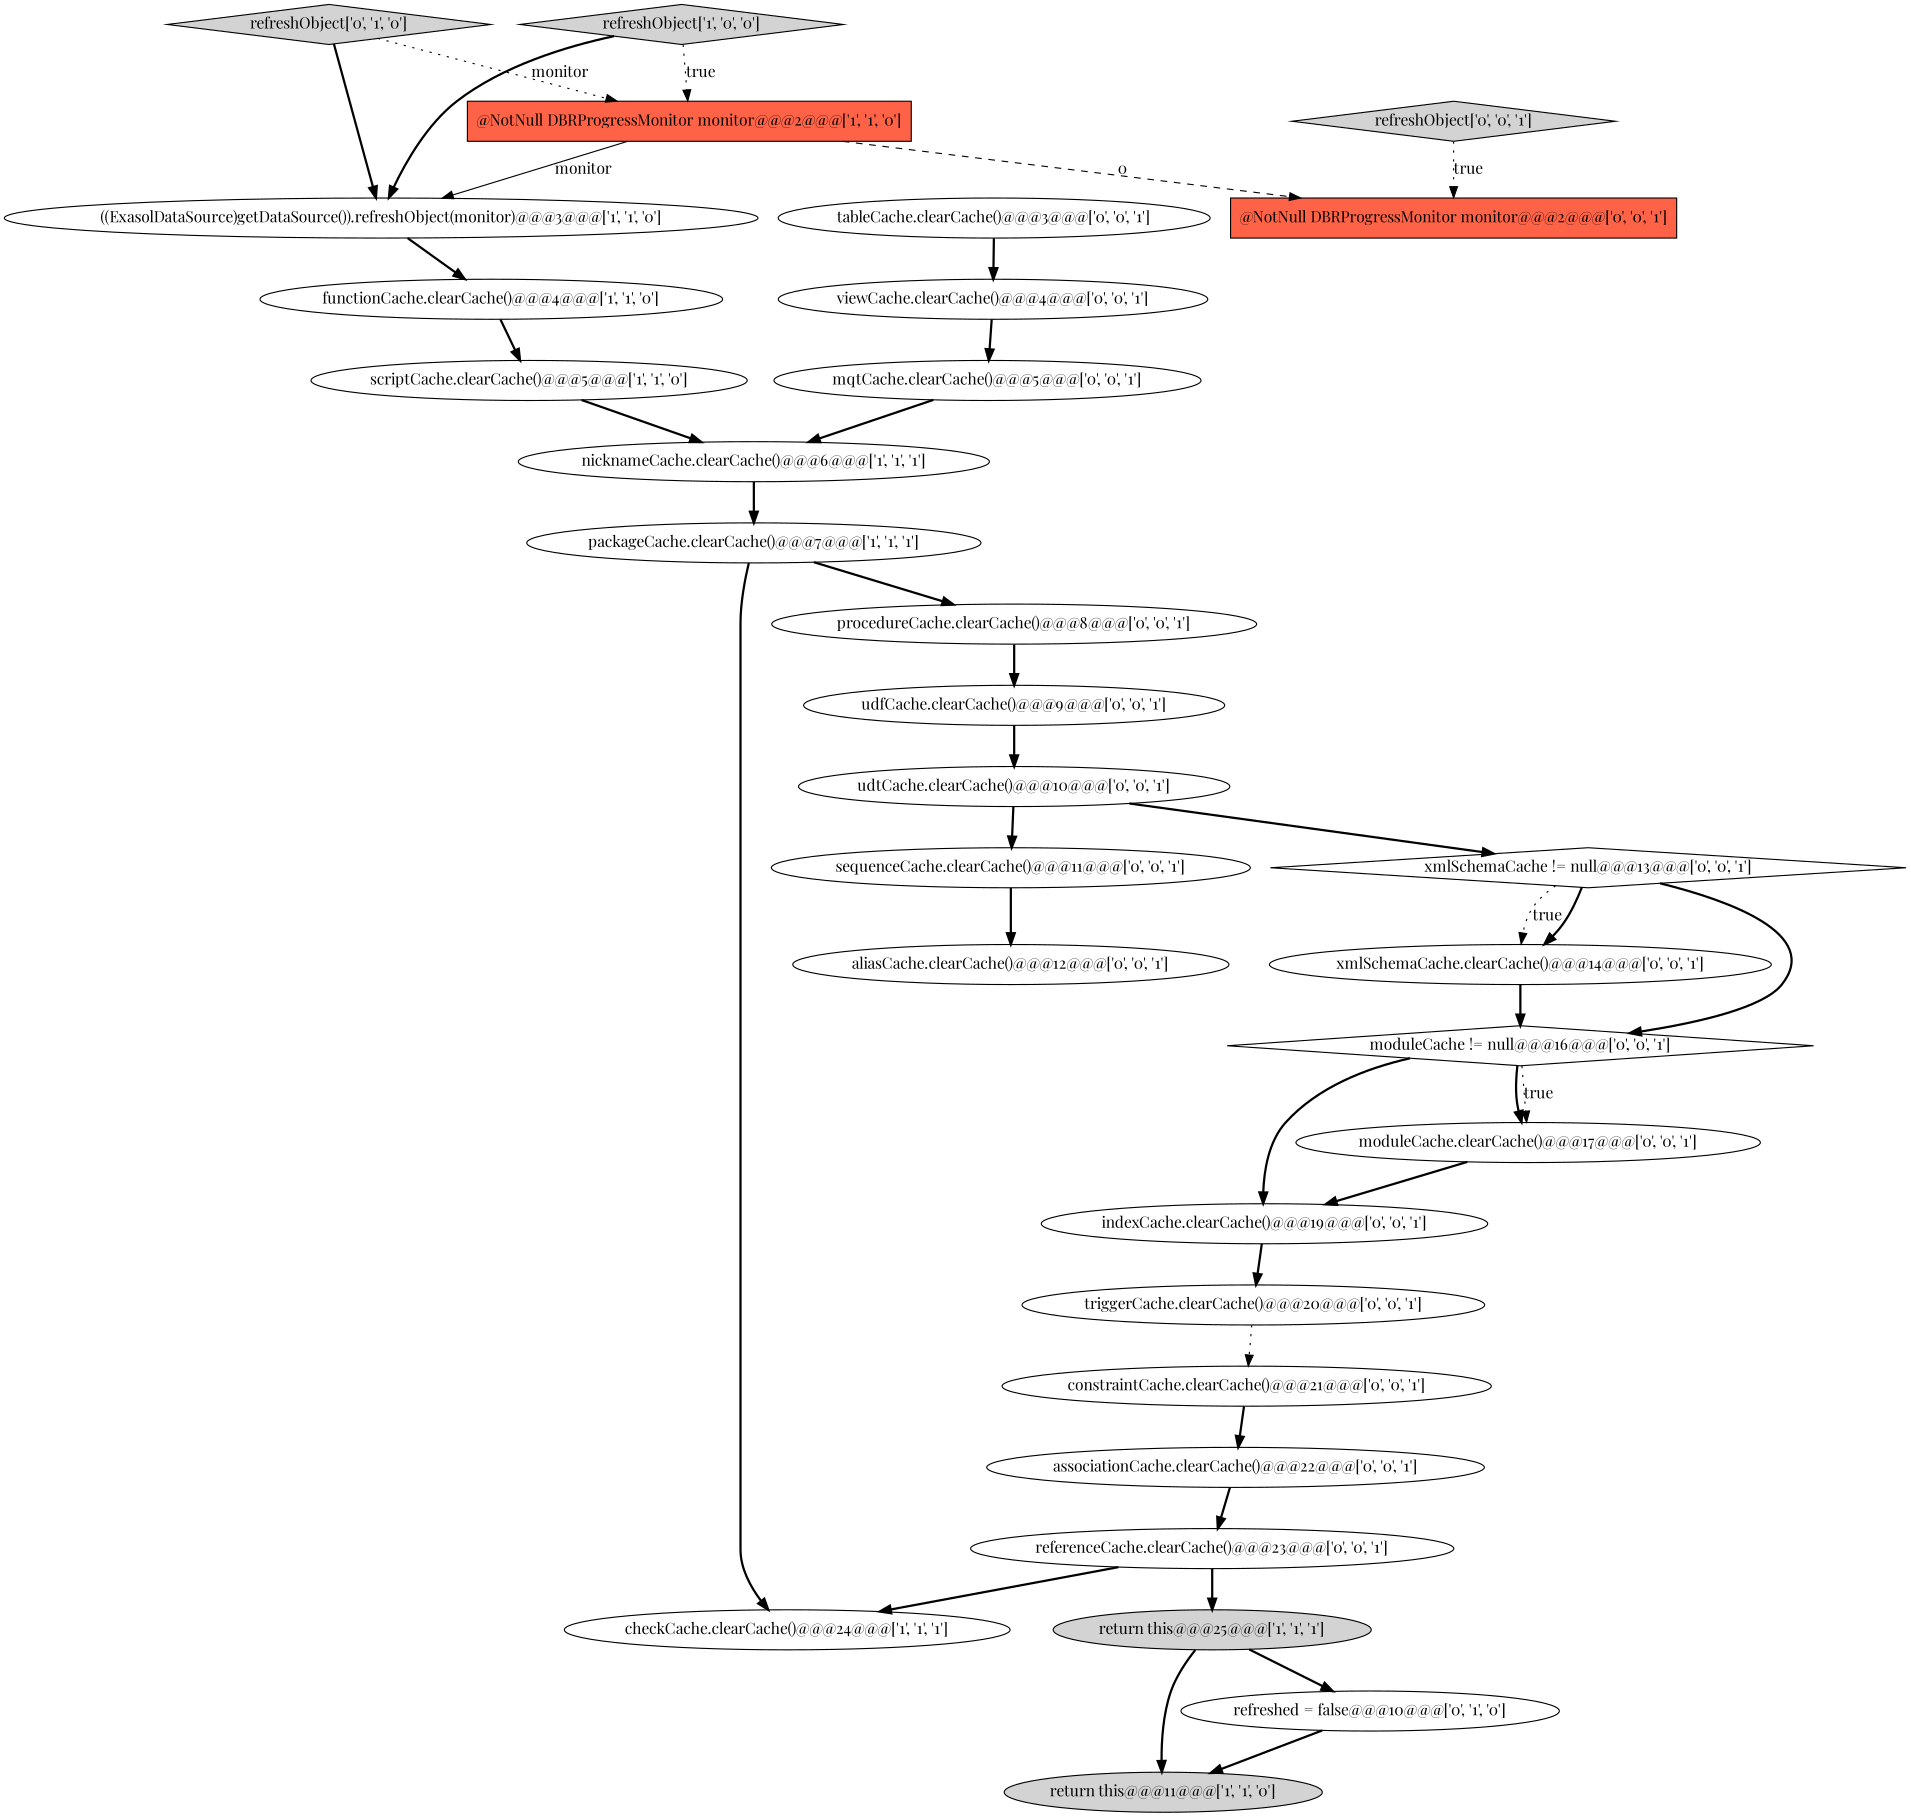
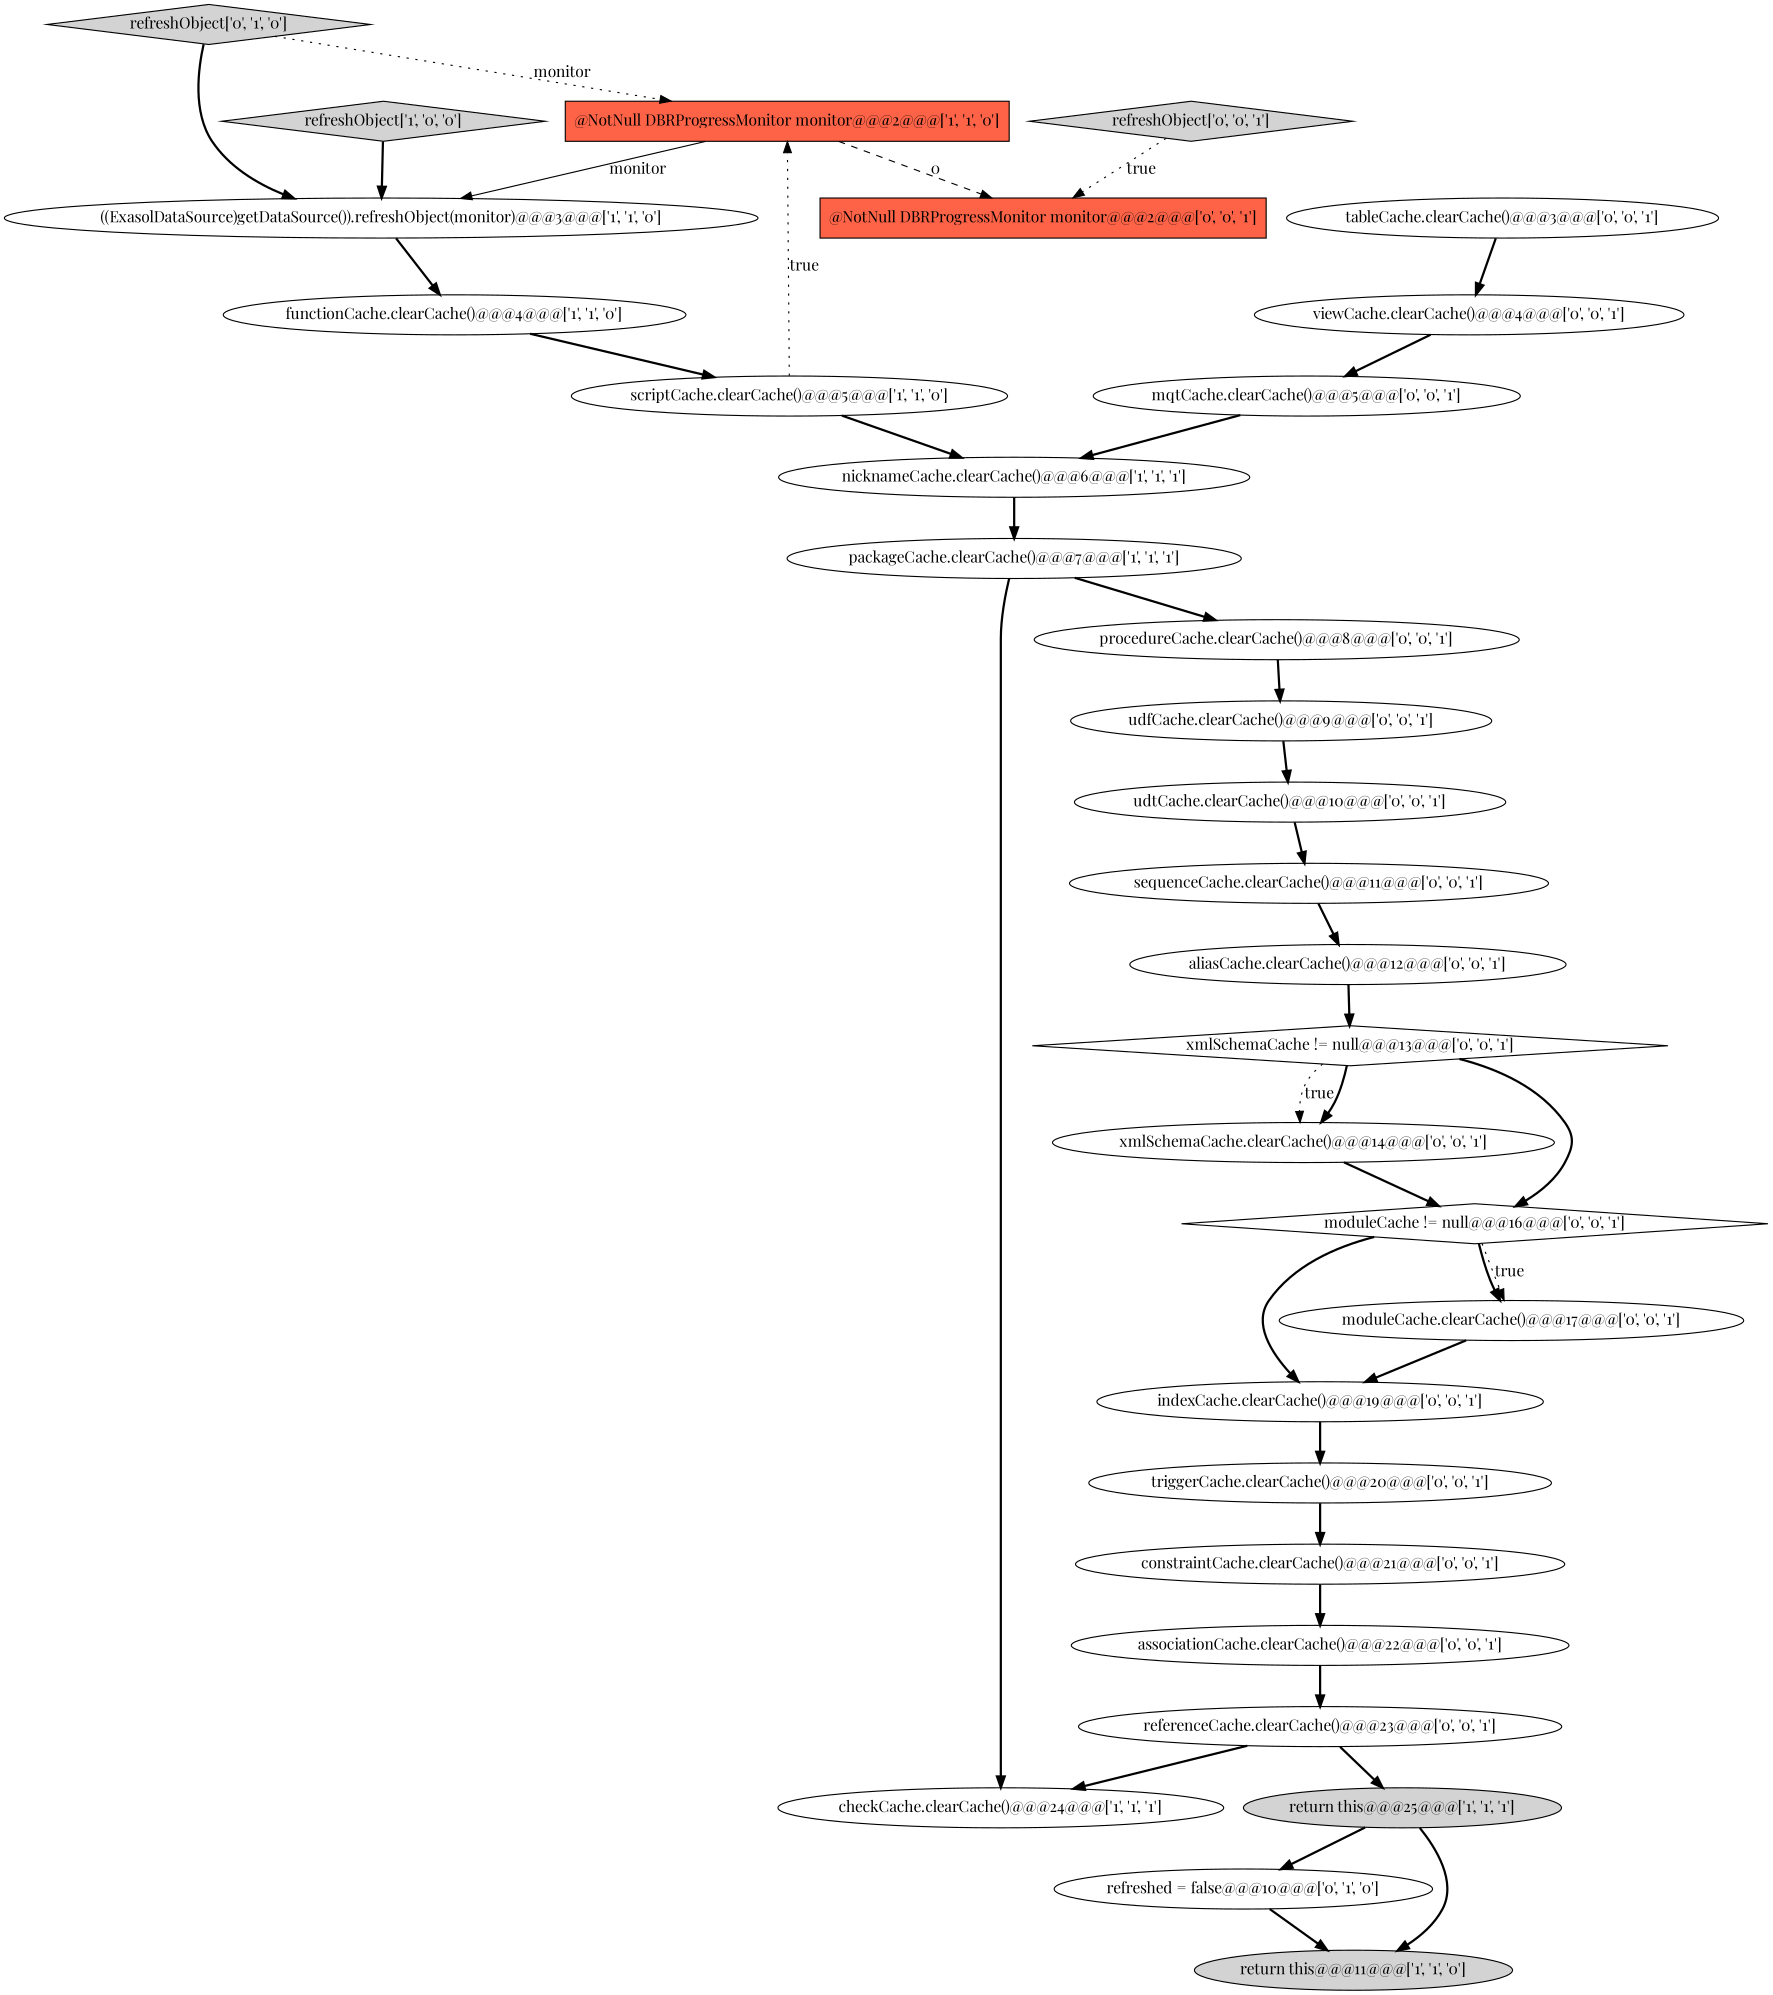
(685, 67) -> (788, 264)
(1306, 828) -> (1349, 1000)
(1251, 1340) -> (1320, 1518)
